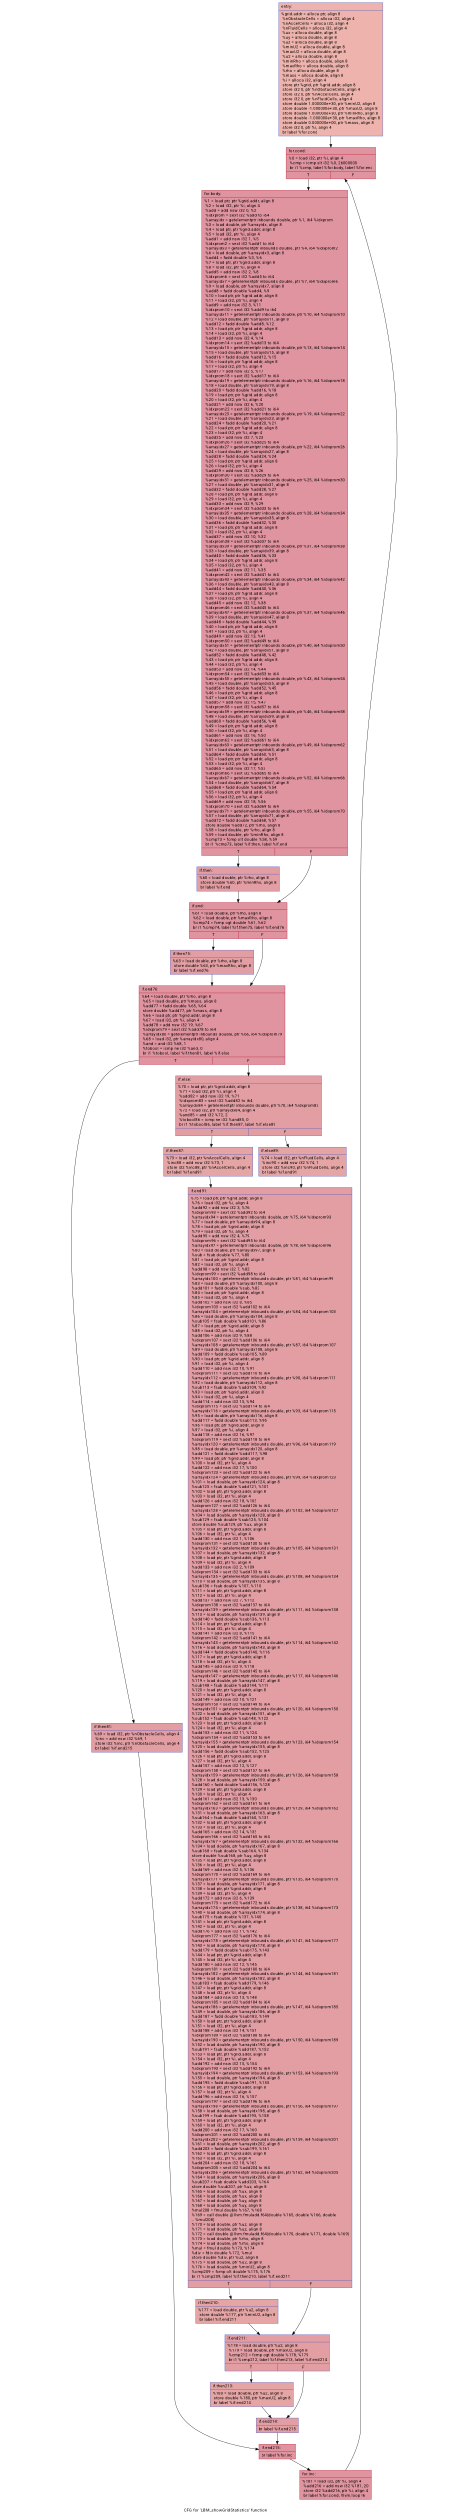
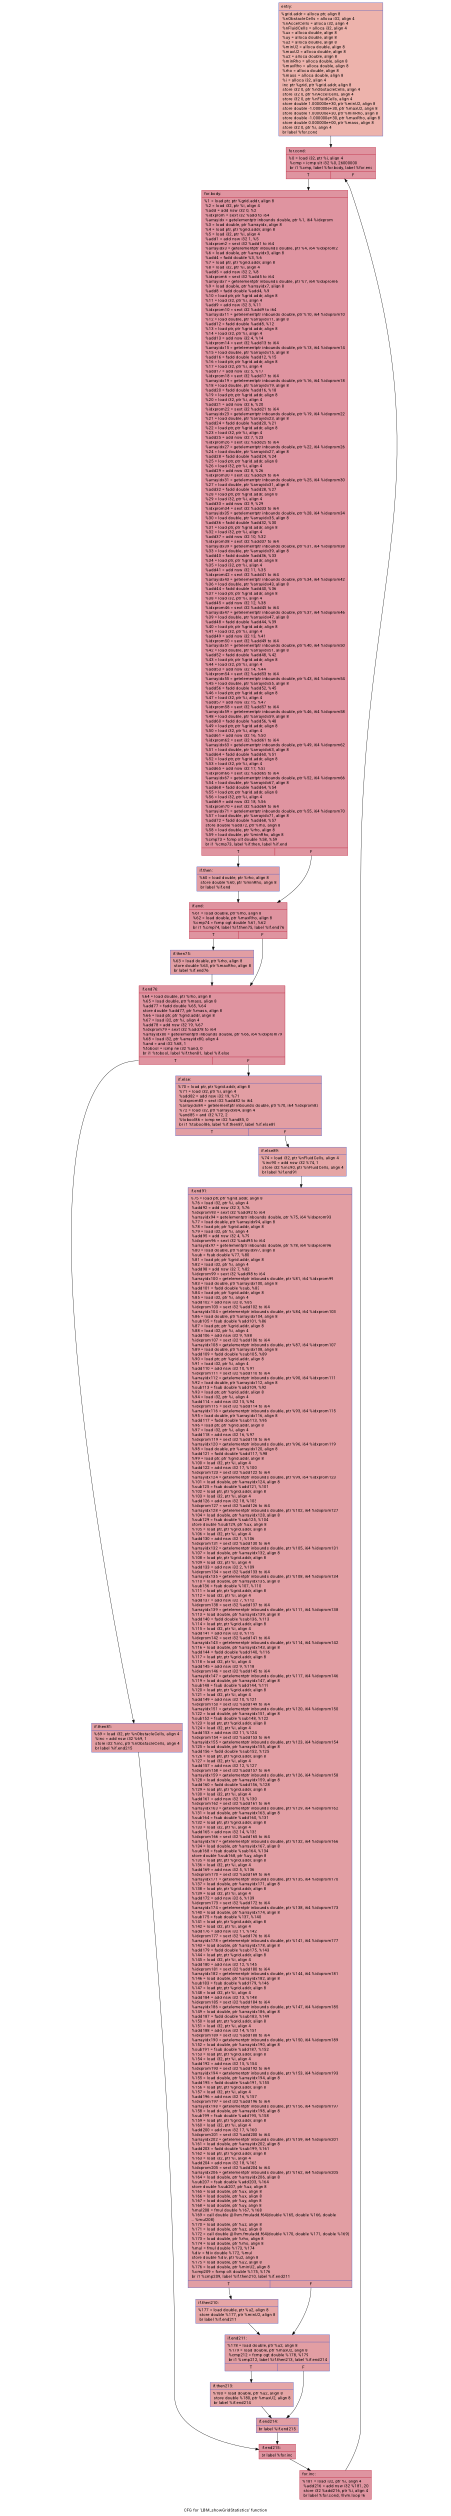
(319, 85) -> (317, 85)
(208, 1162) -> none
